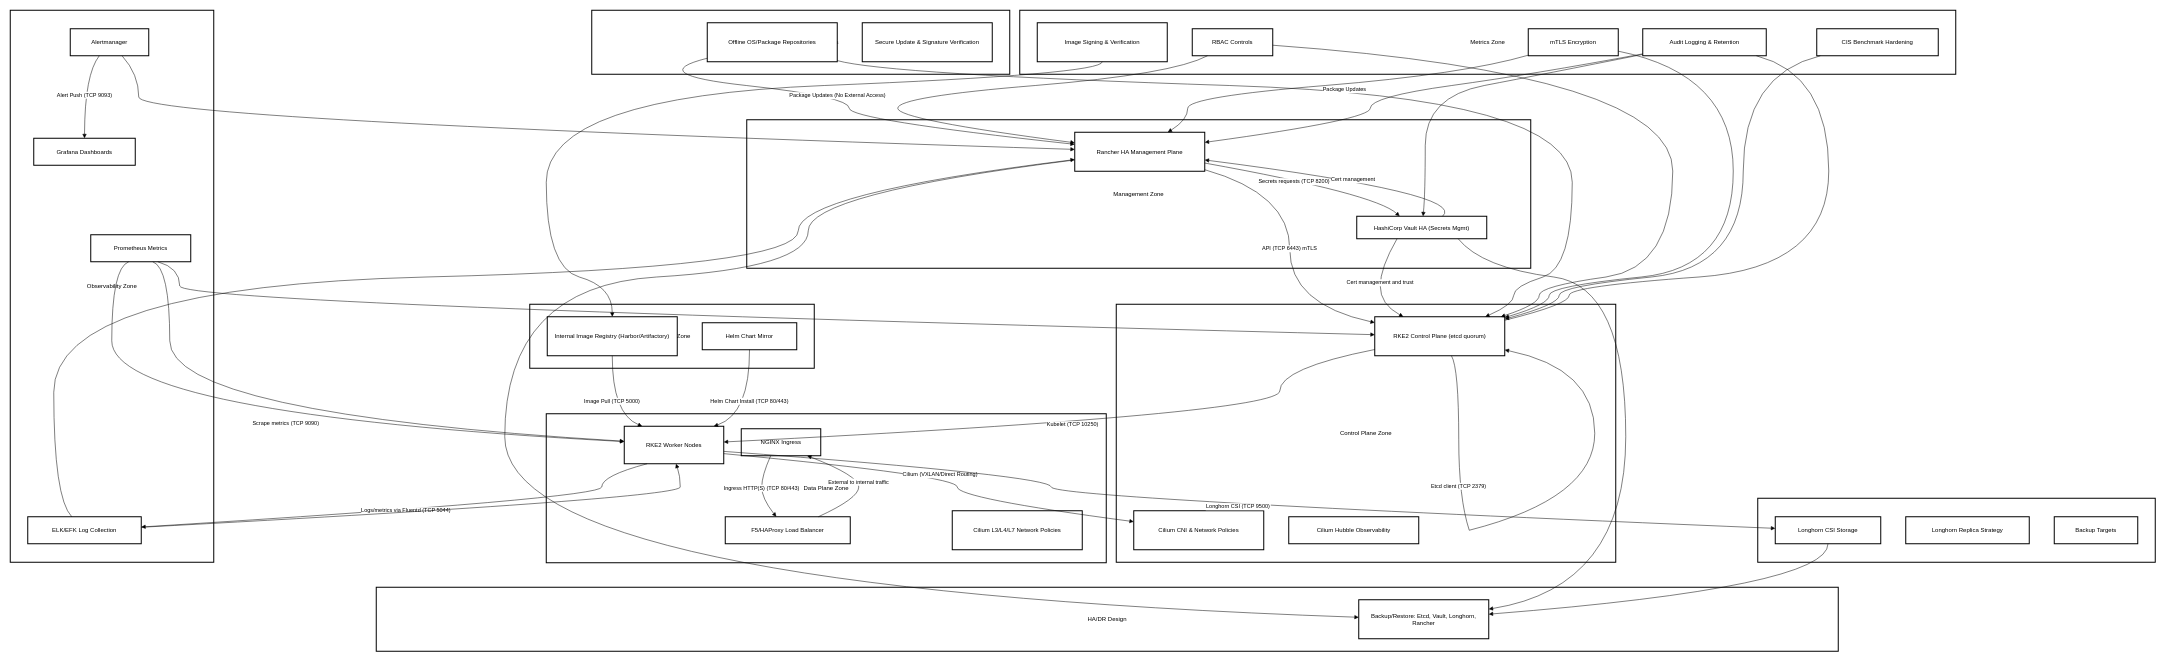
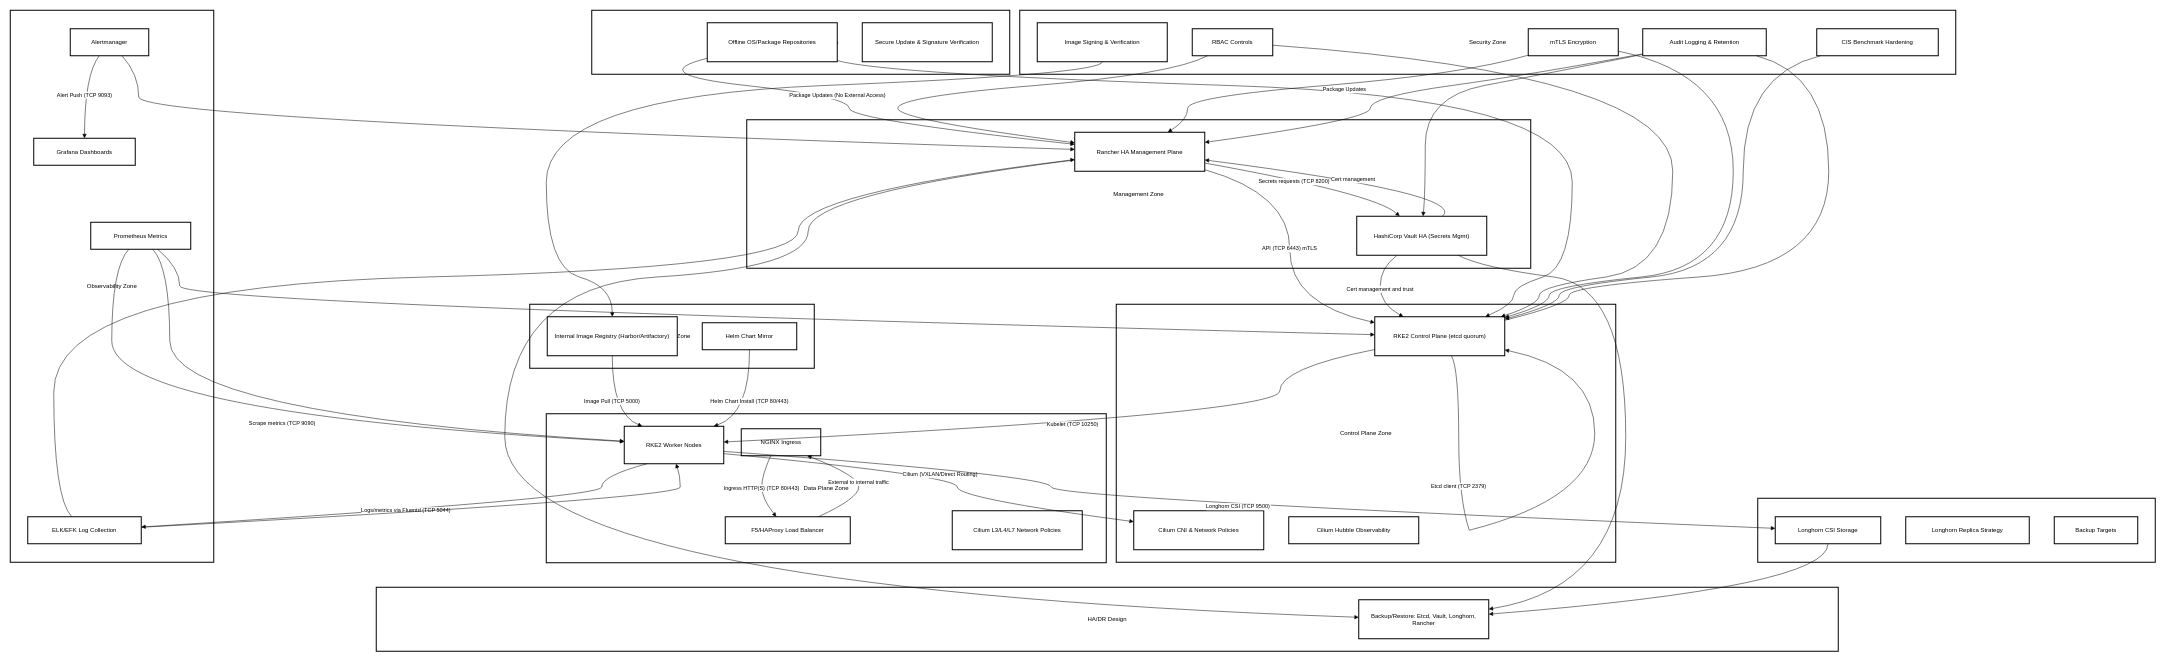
(1488, 42) -> (1488, 42)
(1422, 228) -> (1422, 236)
(141, 248) -> (141, 236)
